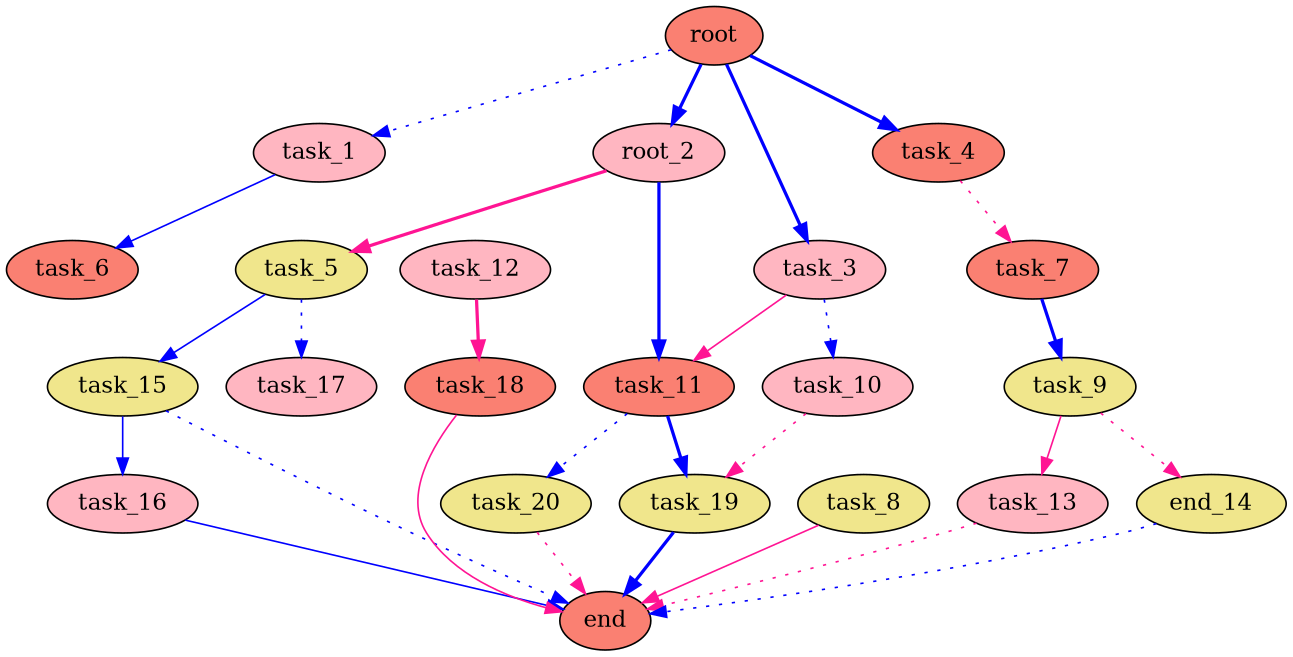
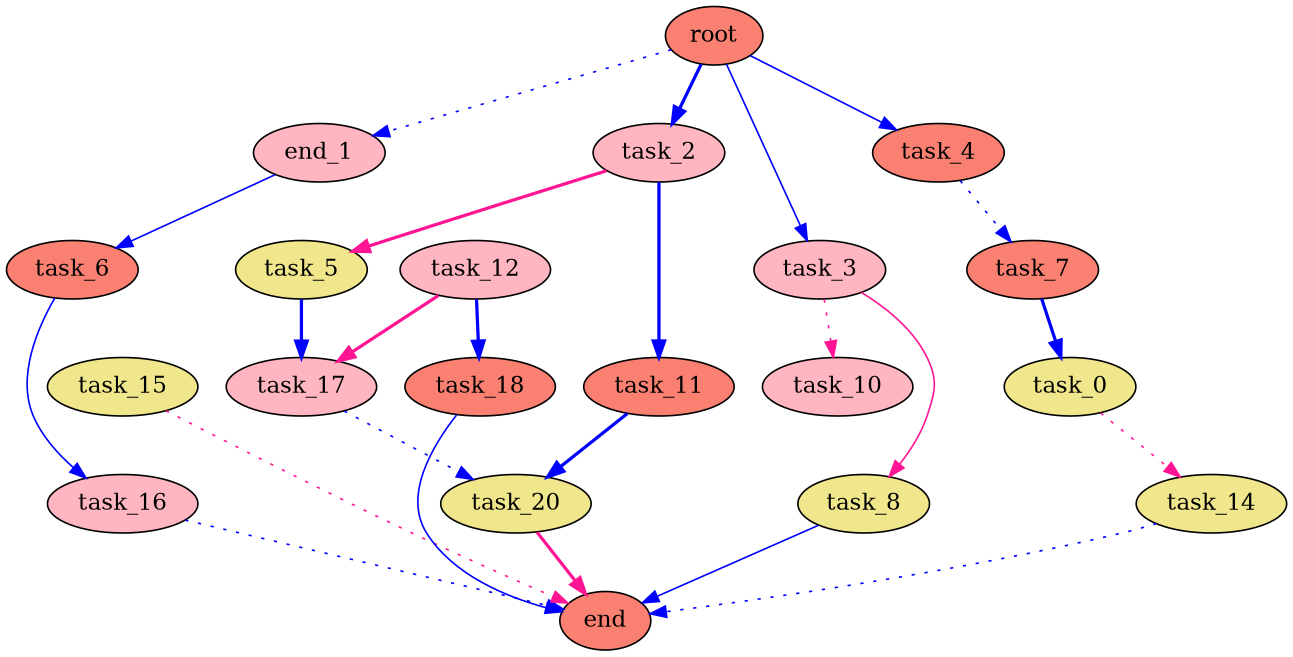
(816, 89) -> (816, 89)
(763, 145) -> (763, 145)
(319, 153) -> (319, 153)
(659, 153) -> (659, 153)
(980, 205) -> (980, 205)
(301, 320) -> (301, 320)
(477, 320) -> (477, 320)
(827, 320) -> (827, 320)
(747, 323) -> (931, 368)
(220, 324) -> none
none -> (395, 324)
(1070, 387) -> (1070, 387)
(123, 437) -> (27, 388)
(594, 440) -> (594, 440)
none -> (401, 441)
(695, 504) -> none
(1033, 504) -> none
(1211, 504) -> (1211, 504)
(358, 507) -> (358, 507)
(424, 527) -> (424, 527)
(556, 556) -> (556, 556)
(738, 561) -> (738, 561)
(366, 563) -> (366, 563)
